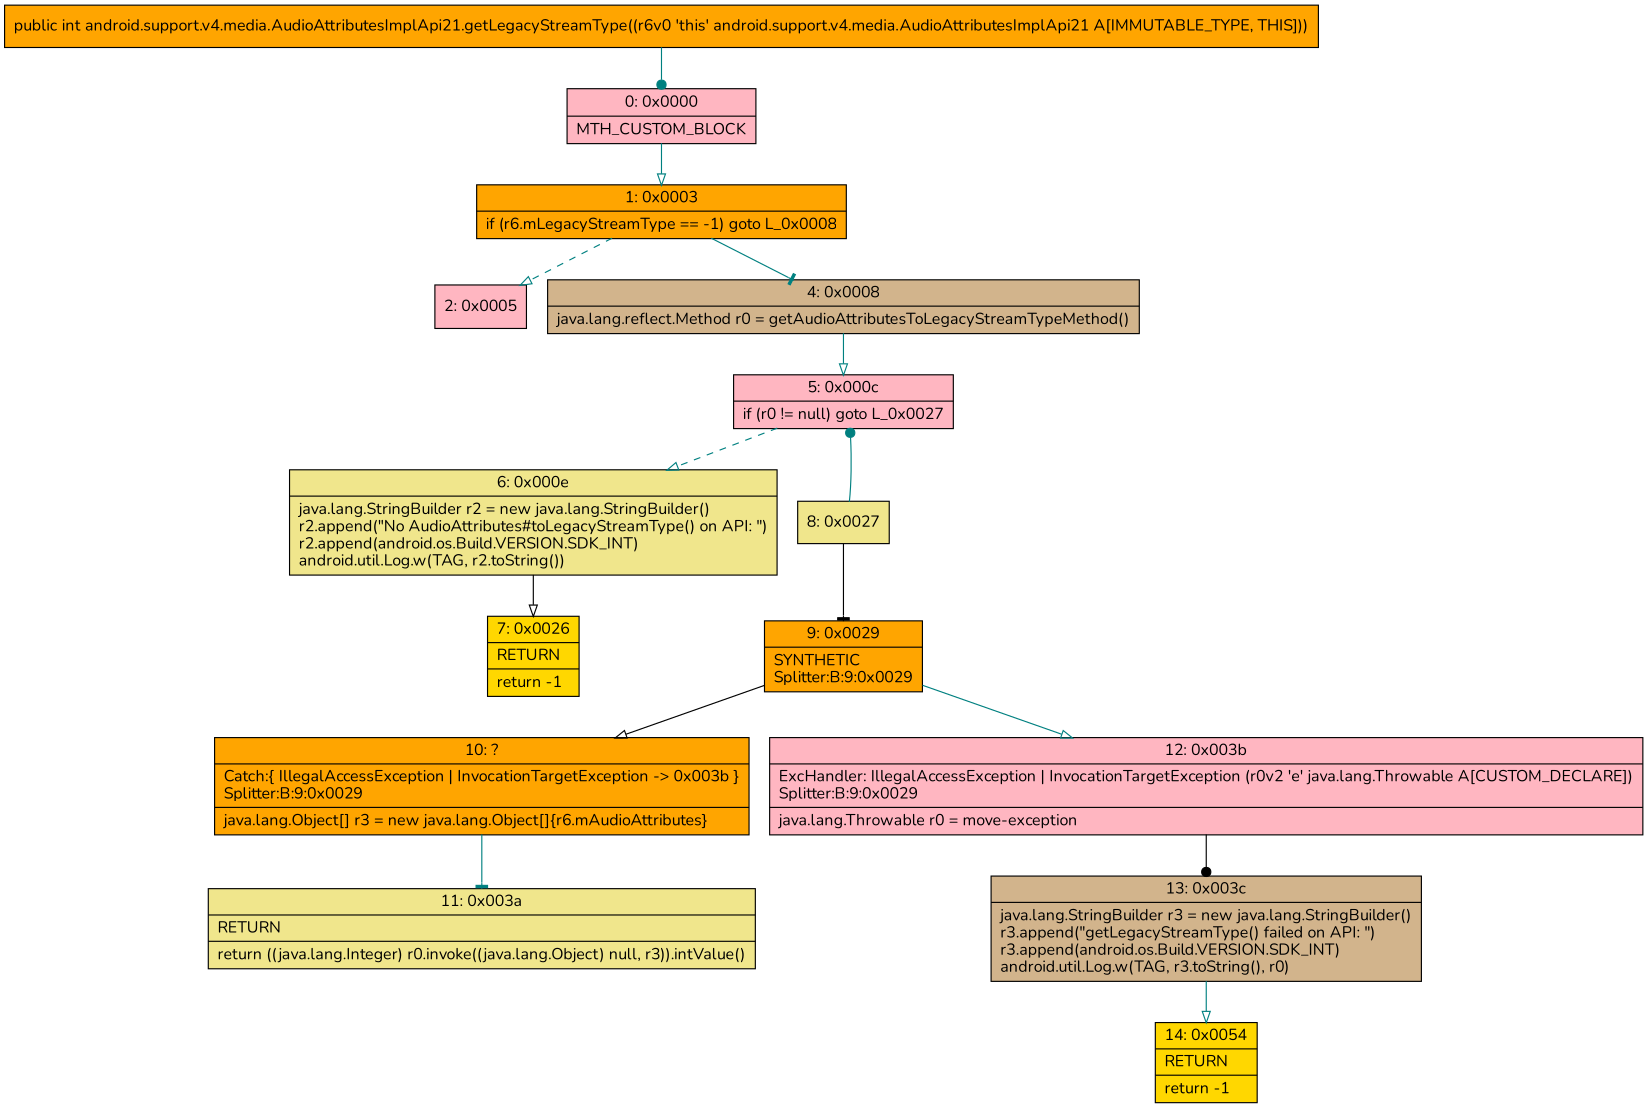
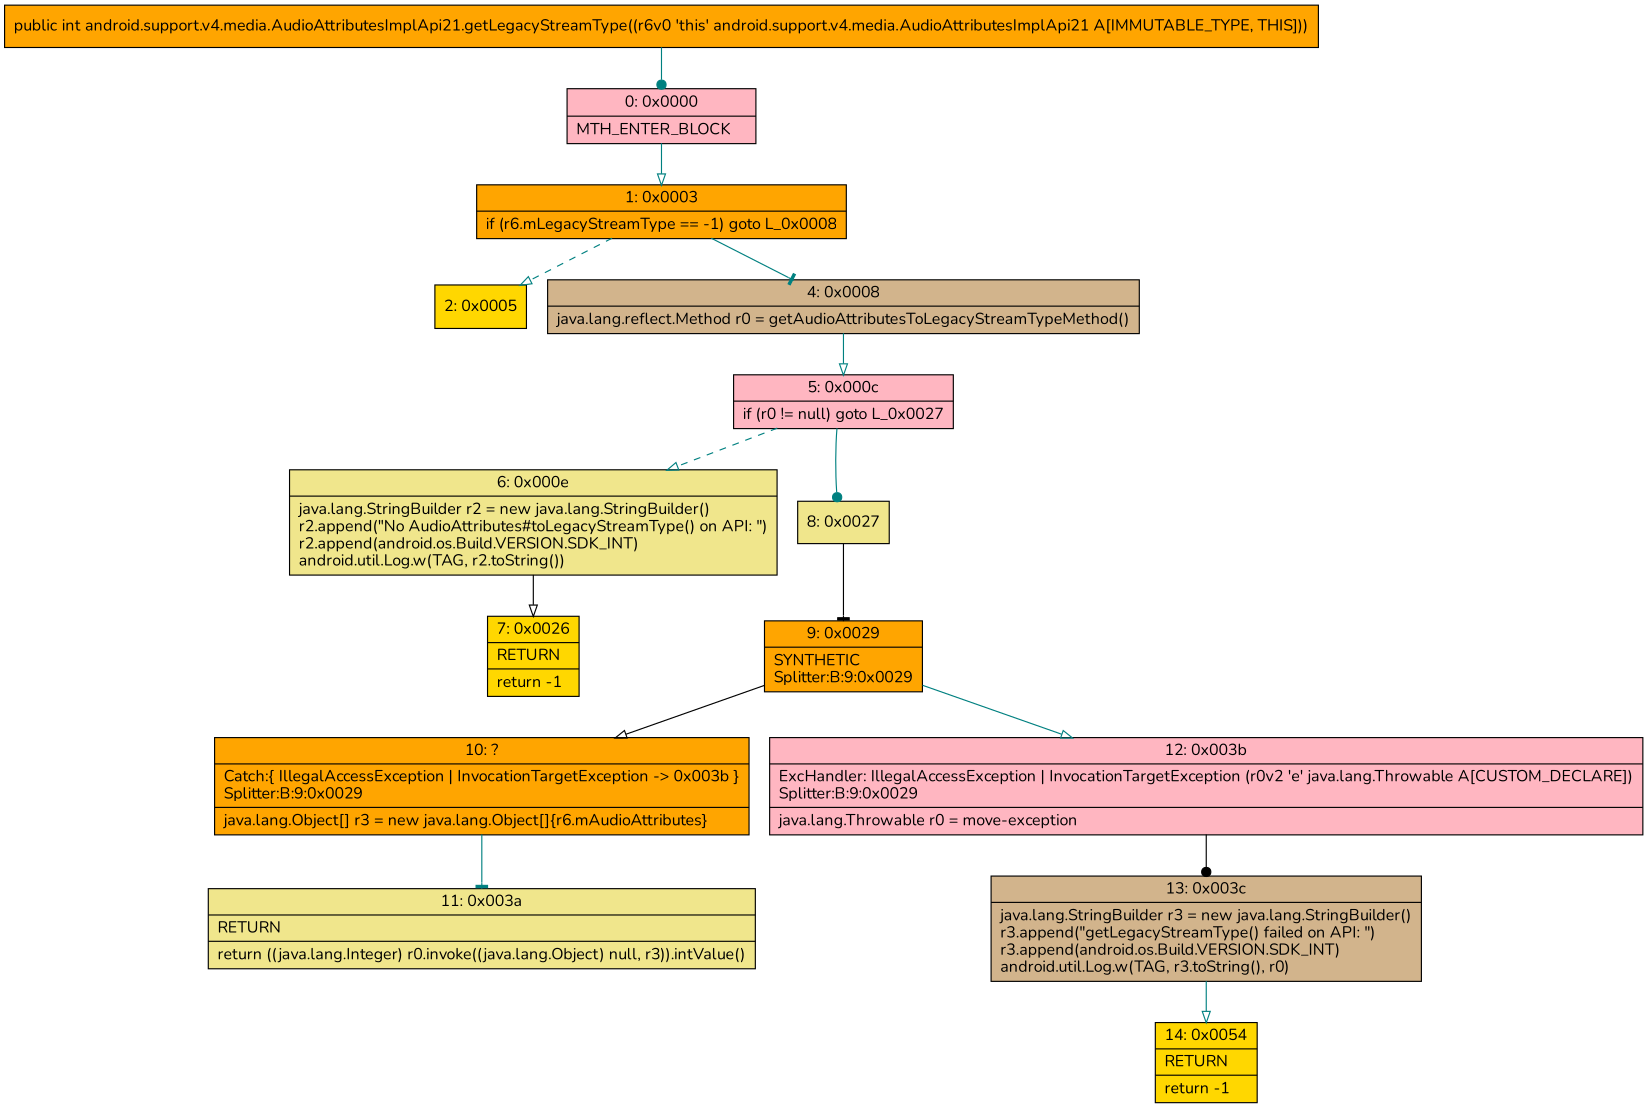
(661, 129) -> (654, 129)
(481, 307) -> (481, 307)
(851, 470) -> (836, 460)
